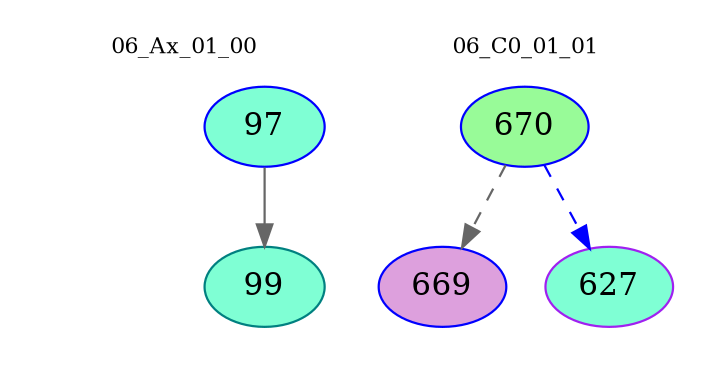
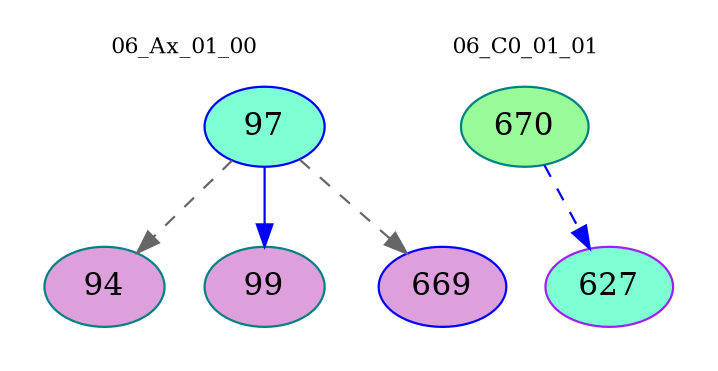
(525, 127) -> (525, 127)
(265, 196) -> (265, 196)
(489, 196) -> (329, 185)
none -> (105, 287)
(265, 287) -> (265, 287)
